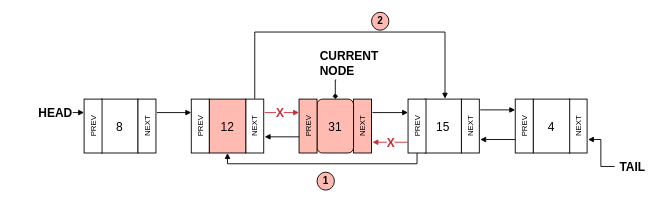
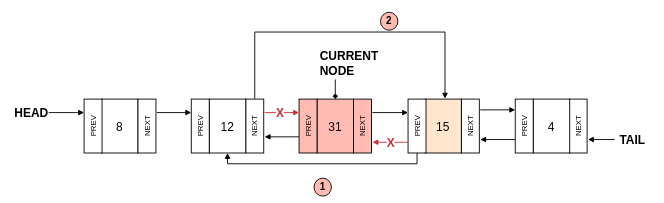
(380, 21) -> (389, 21)
(54, 113) -> (30, 113)
(227, 126) -> (227, 126)
(335, 126) -> (335, 126)
(443, 126) -> (443, 126)
(633, 167) -> (633, 140)
(326, 182) -> (323, 188)
